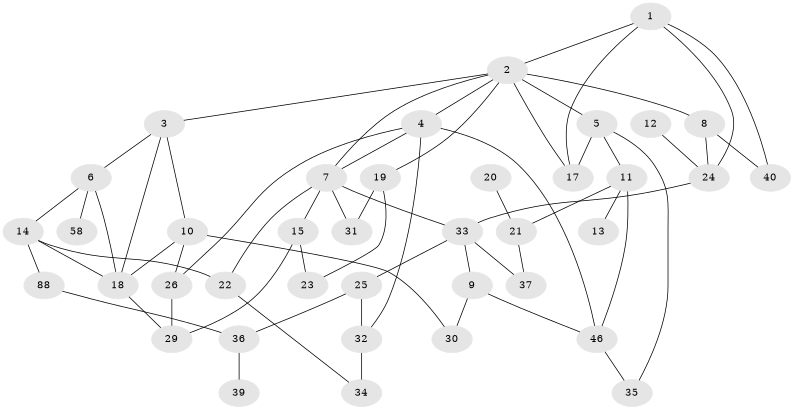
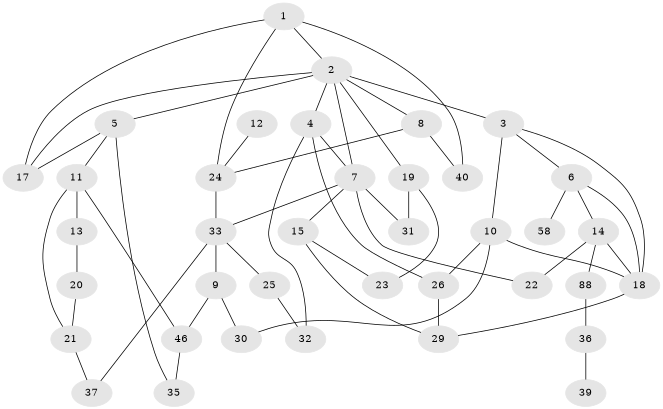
(544, 196) -> none
none -> (77, 259)
(301, 313) -> none
(362, 393) -> none
